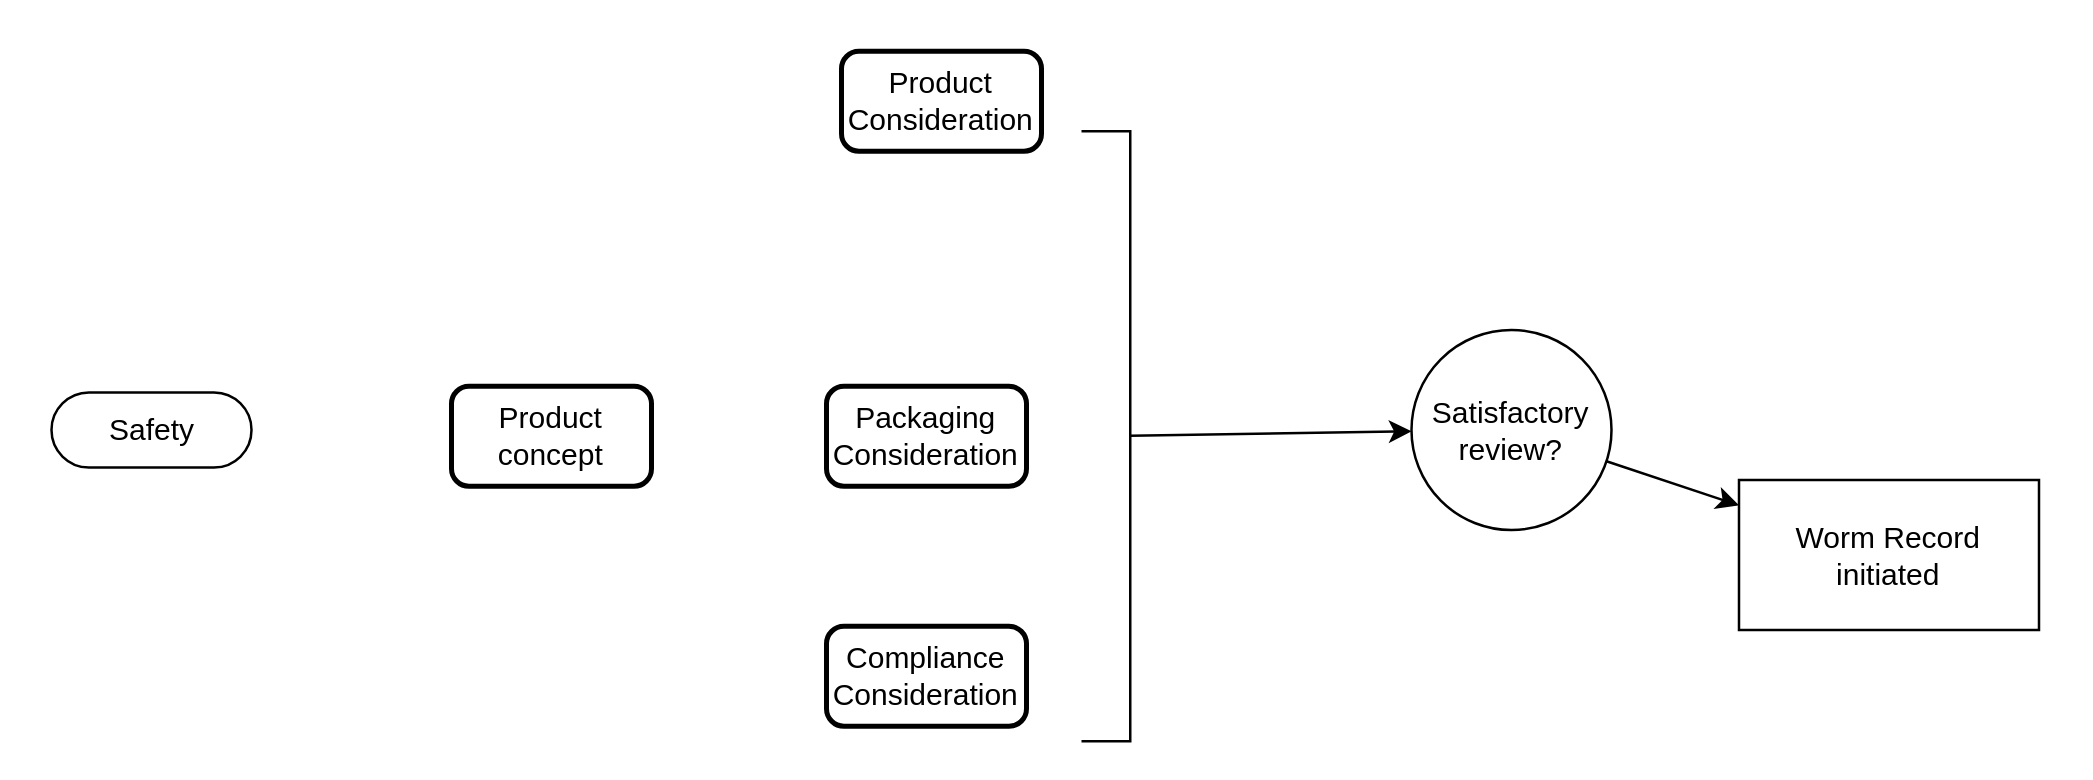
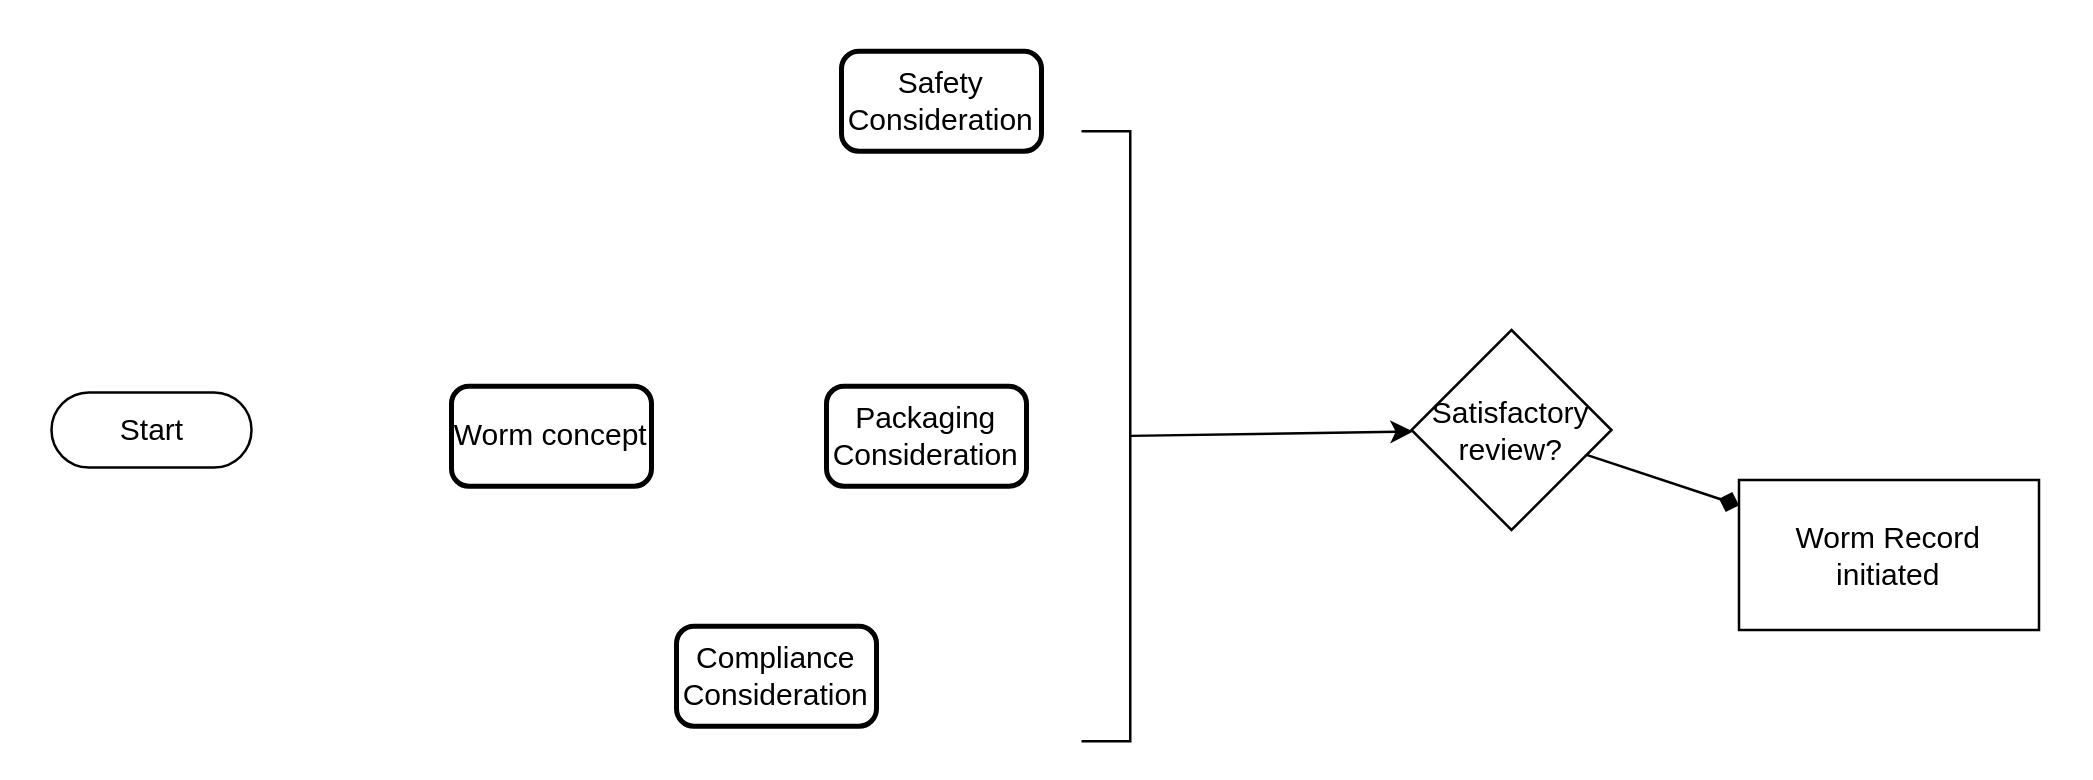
(941, 101) -> (941, 101)
(1511, 430) -> (1511, 430)
(153, 431) -> (153, 431)
(551, 436) -> (551, 436)
(1720, 499) -> (1719, 499)
(926, 676) -> (776, 676)
